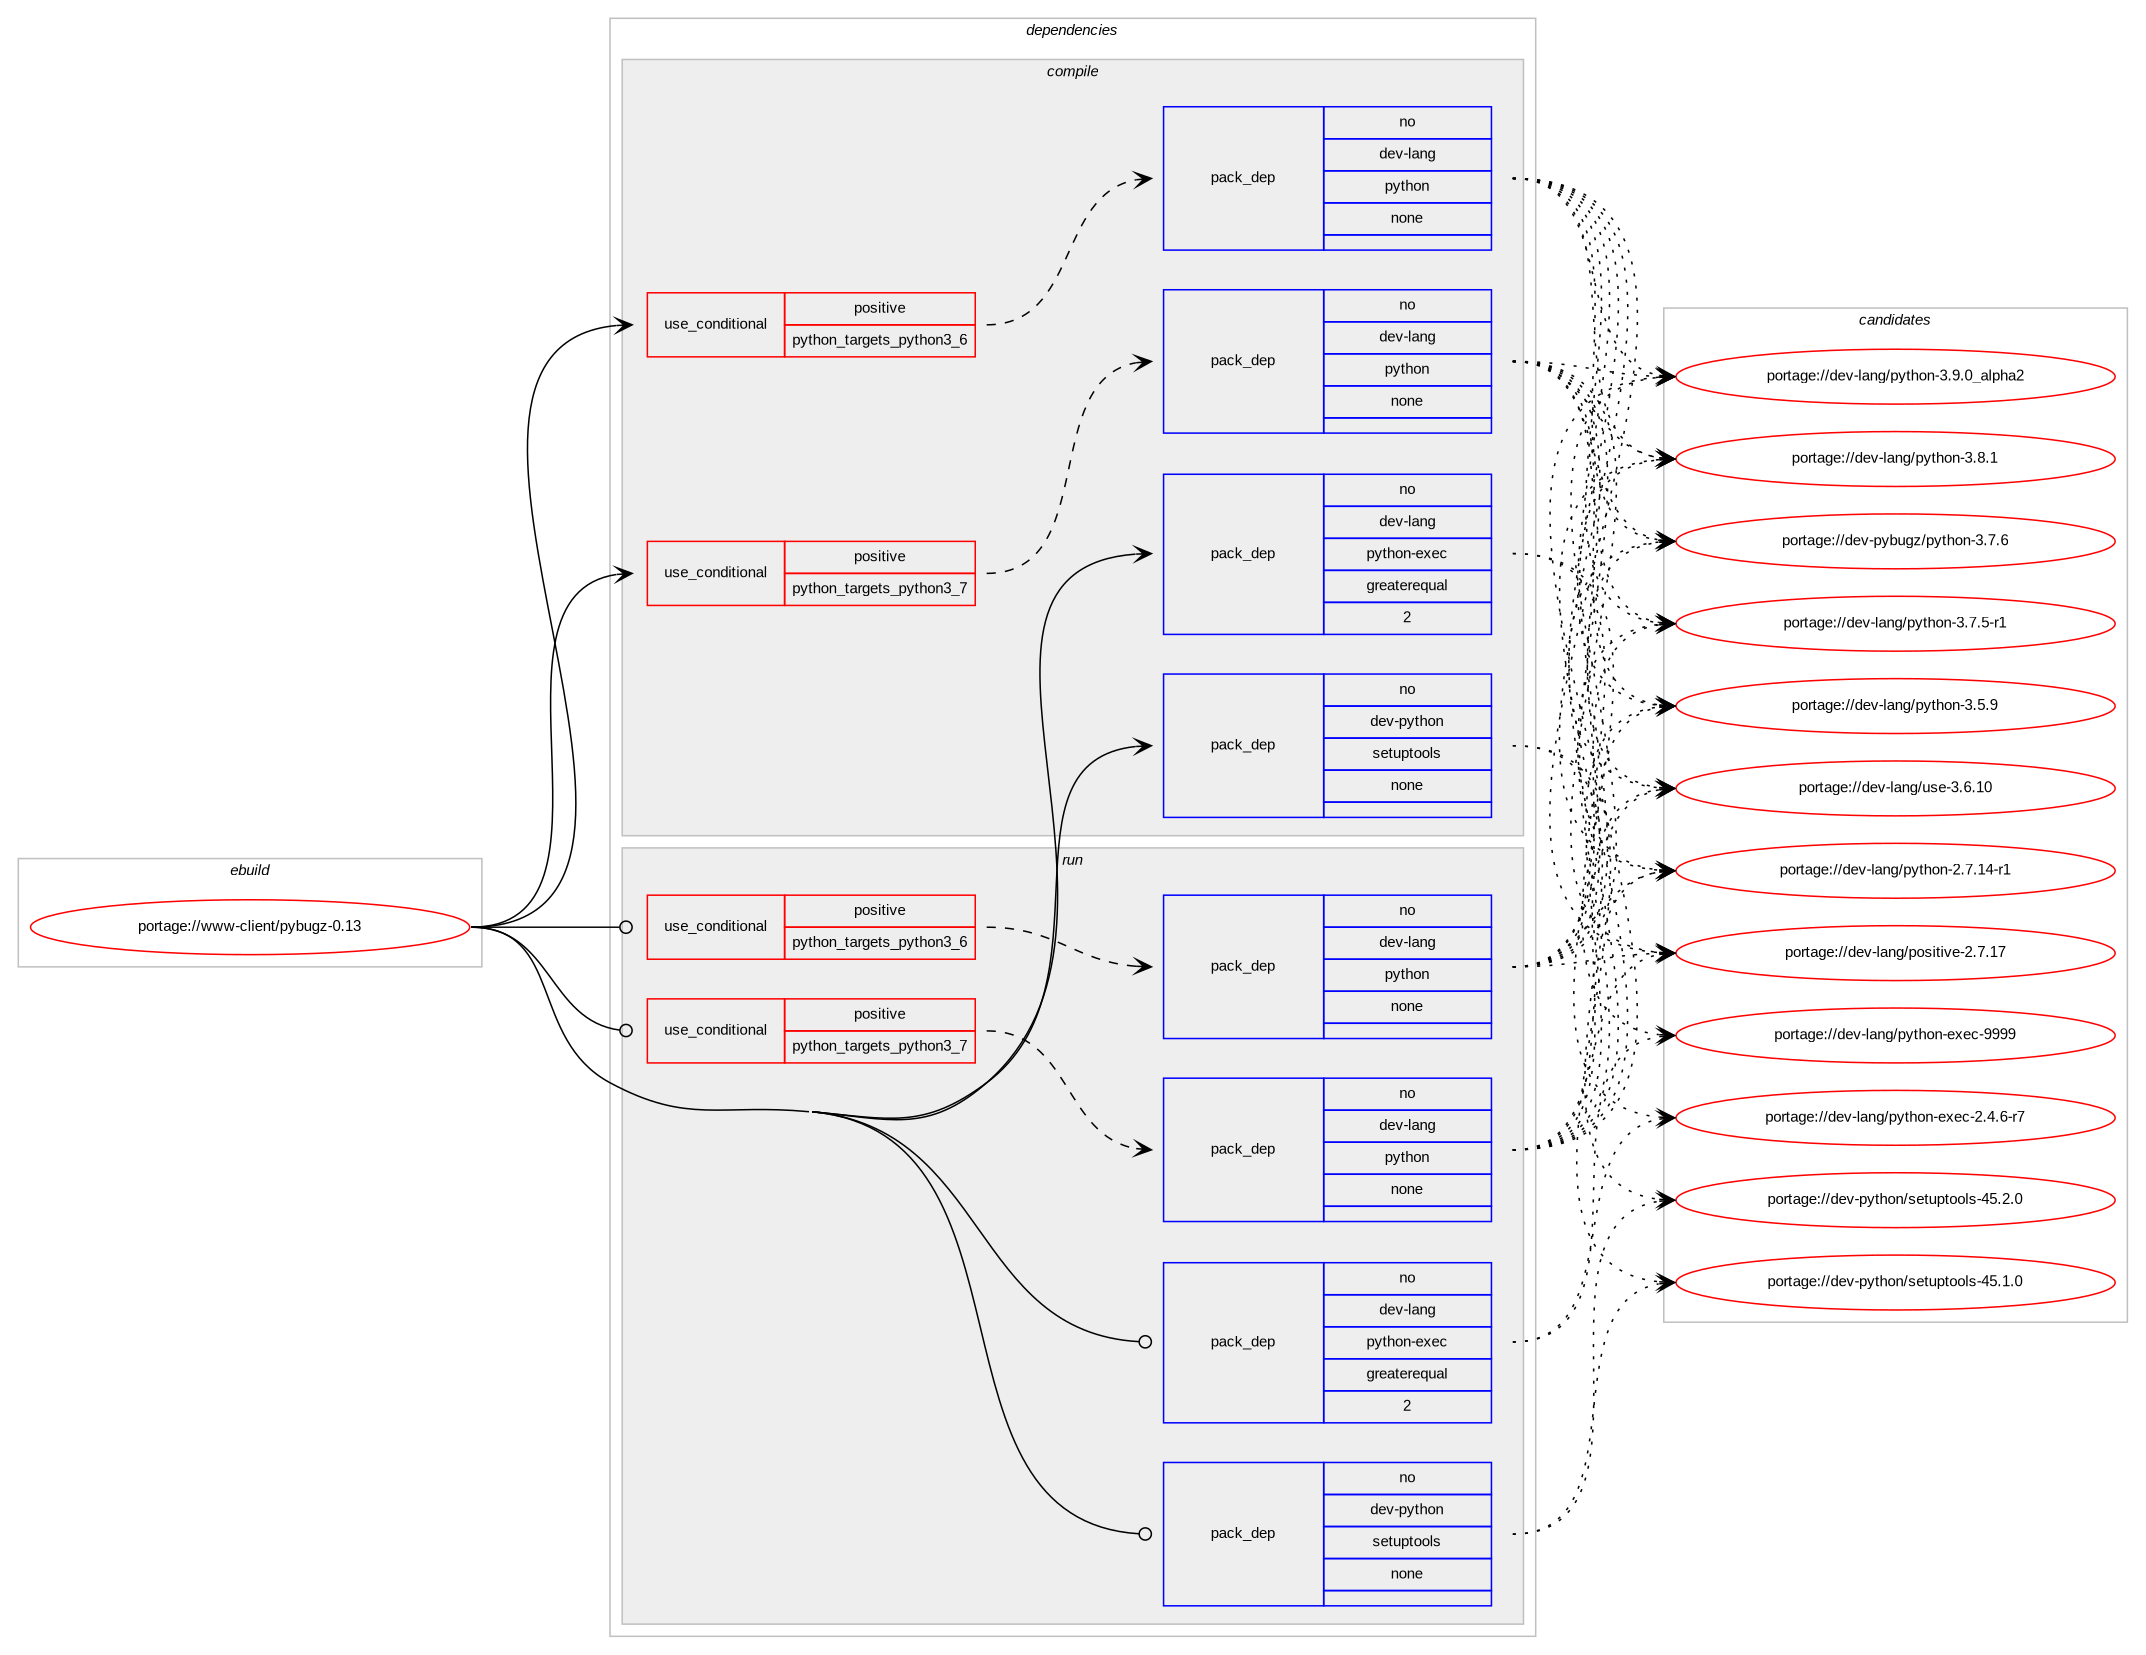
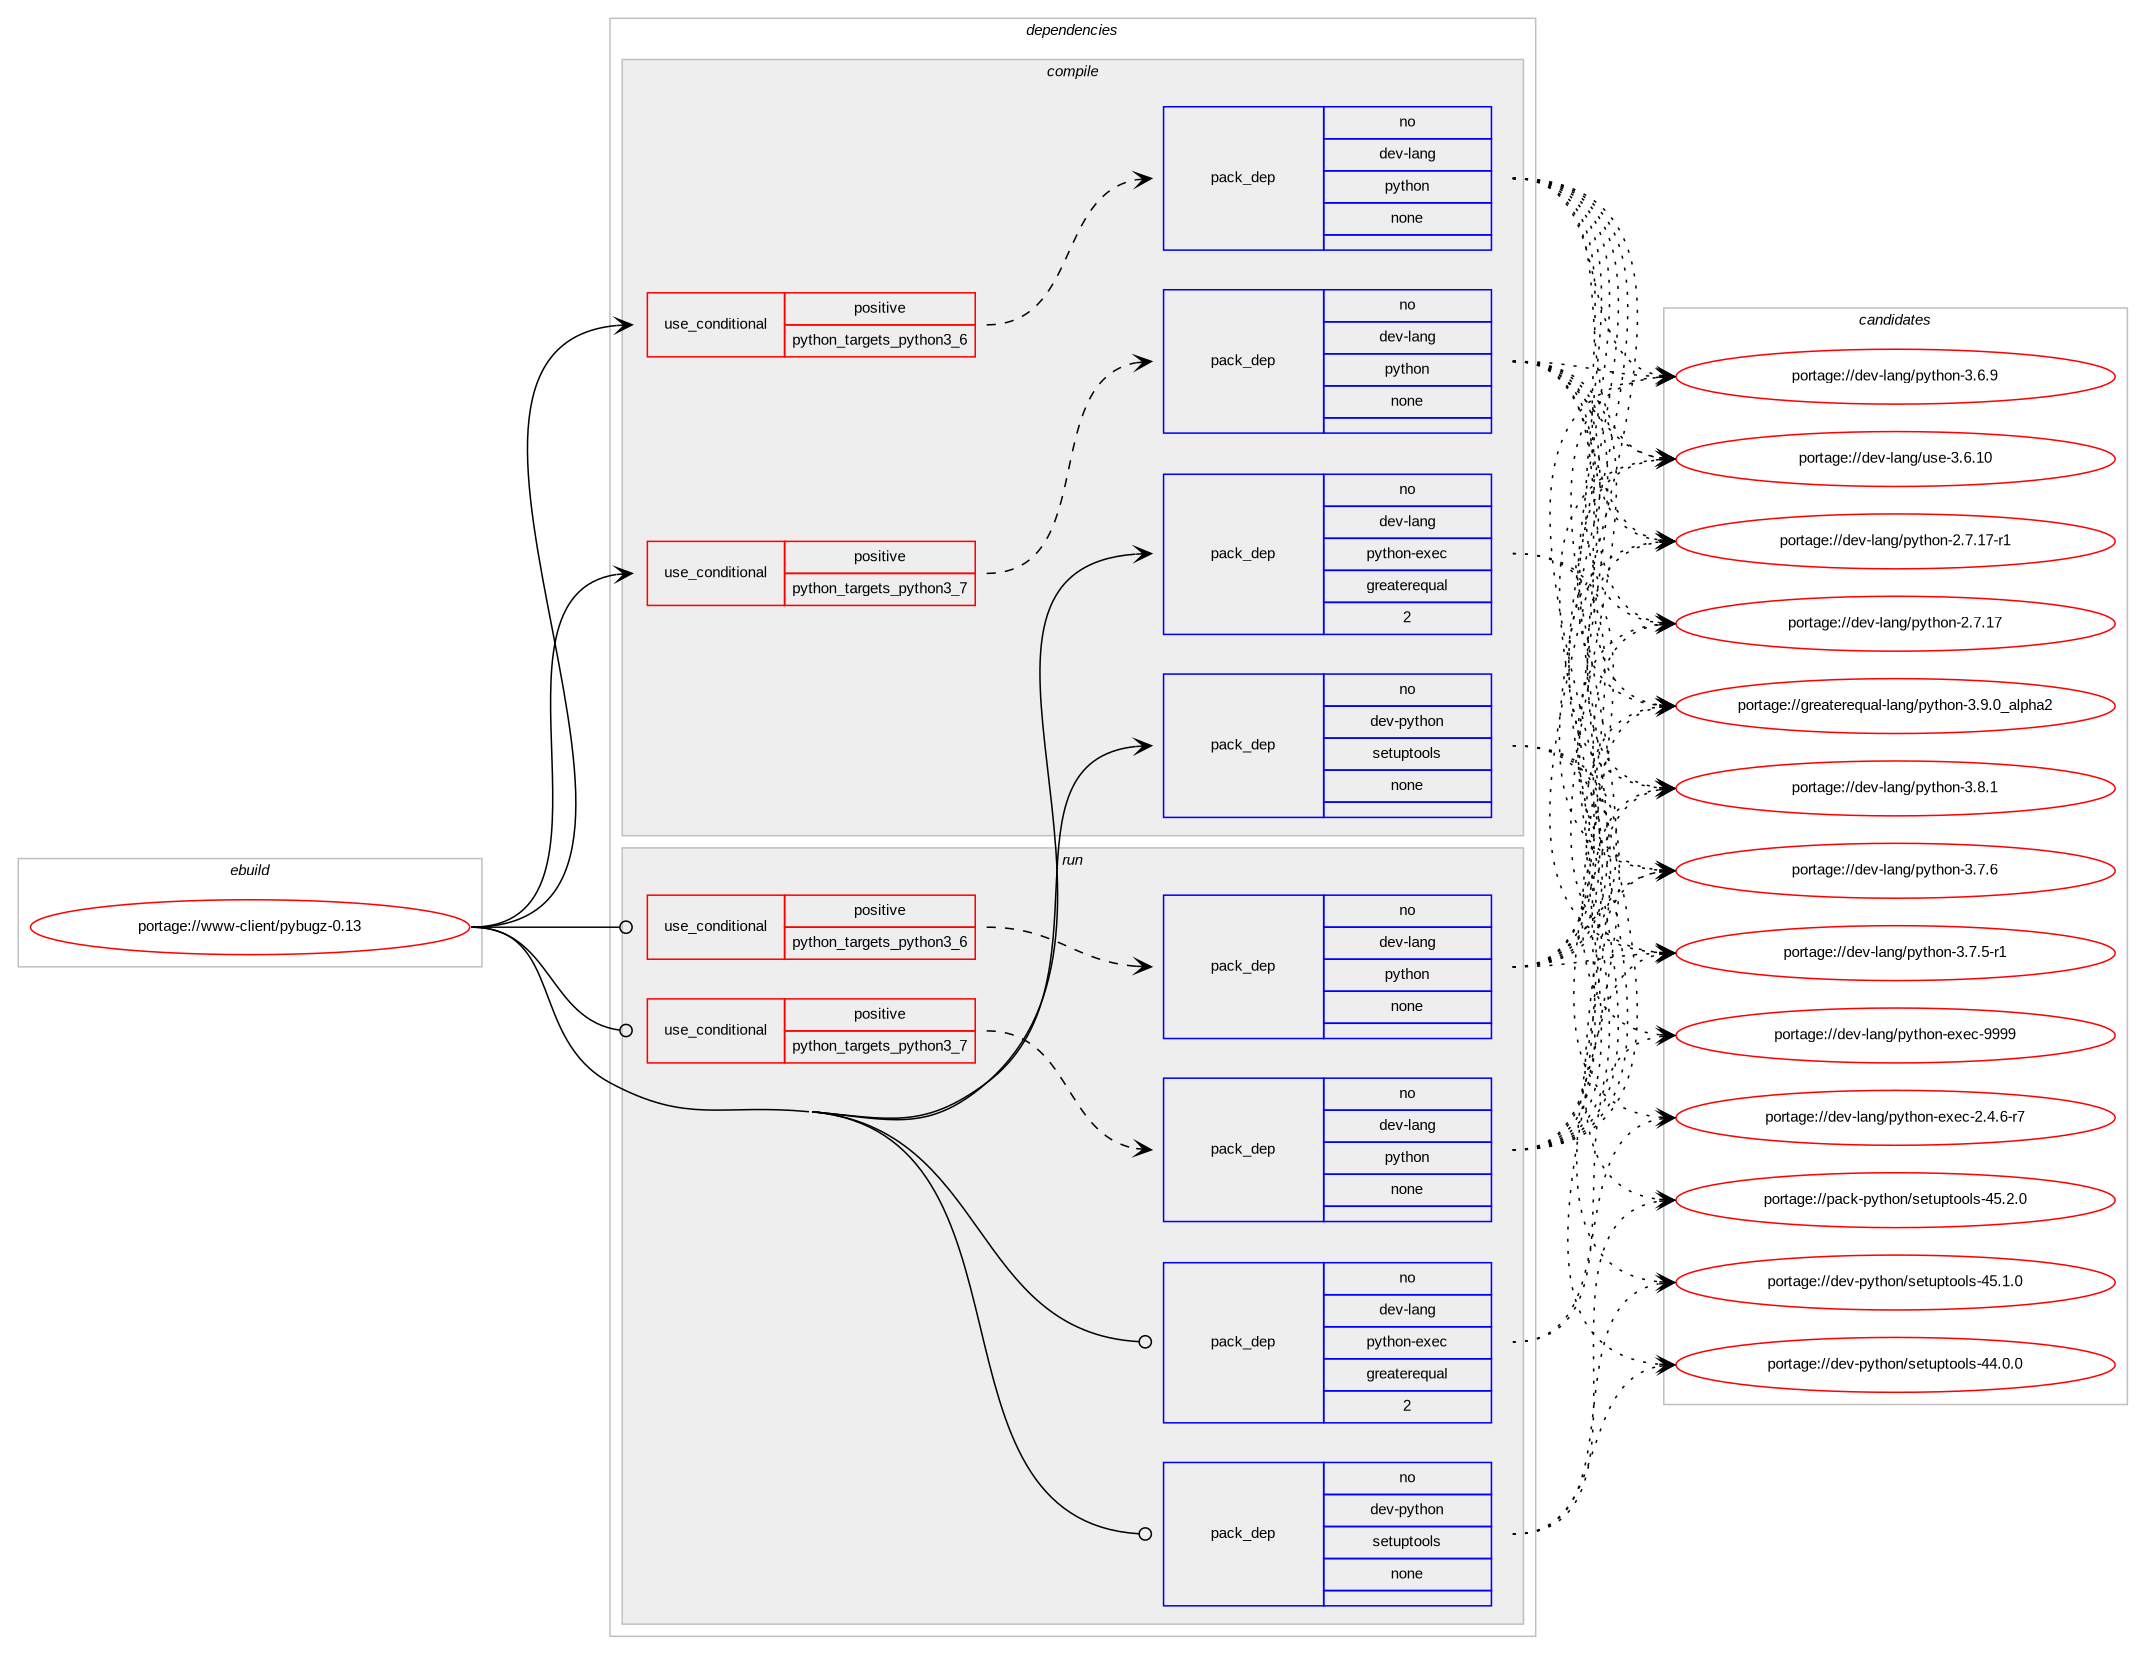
(1896, 377) -> (1896, 706)
(1896, 541) -> (1896, 871)
(1896, 706) -> (1896, 377)
(1896, 871) -> (1896, 541)
(1896, 953) -> (1896, 624)
(1896, 1200) -> (1896, 1200)
none -> (1896, 1365)
